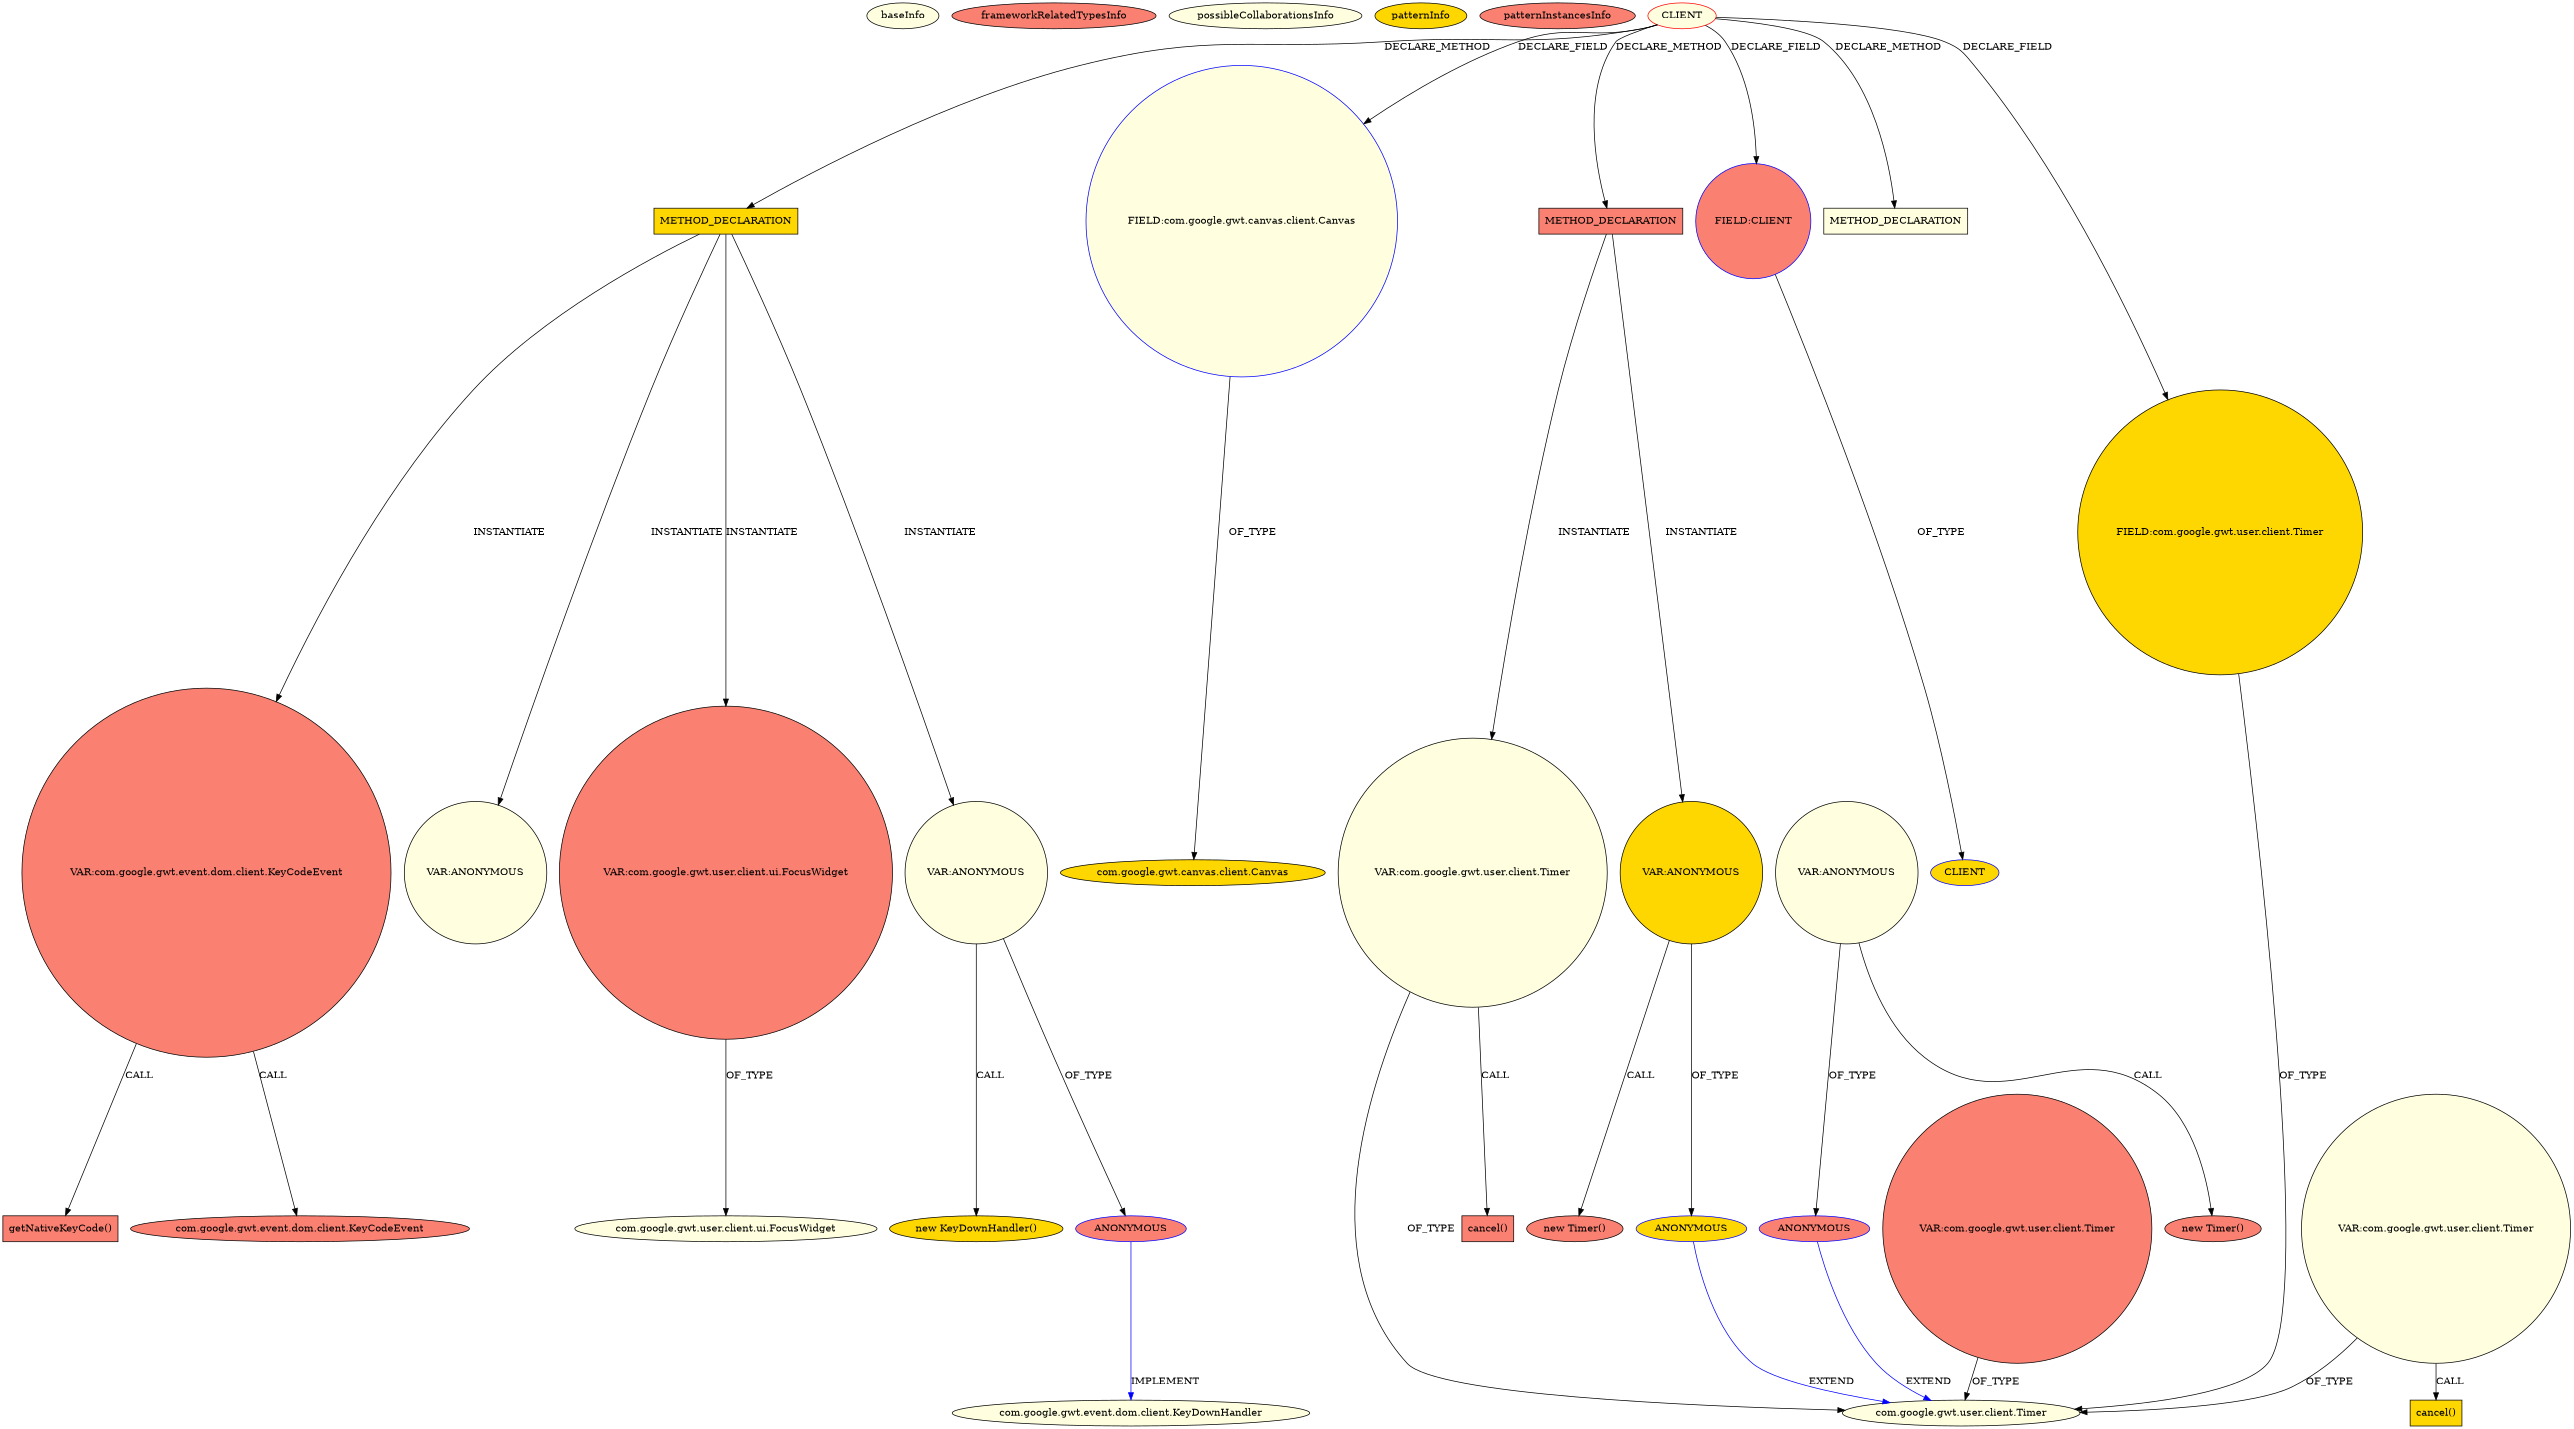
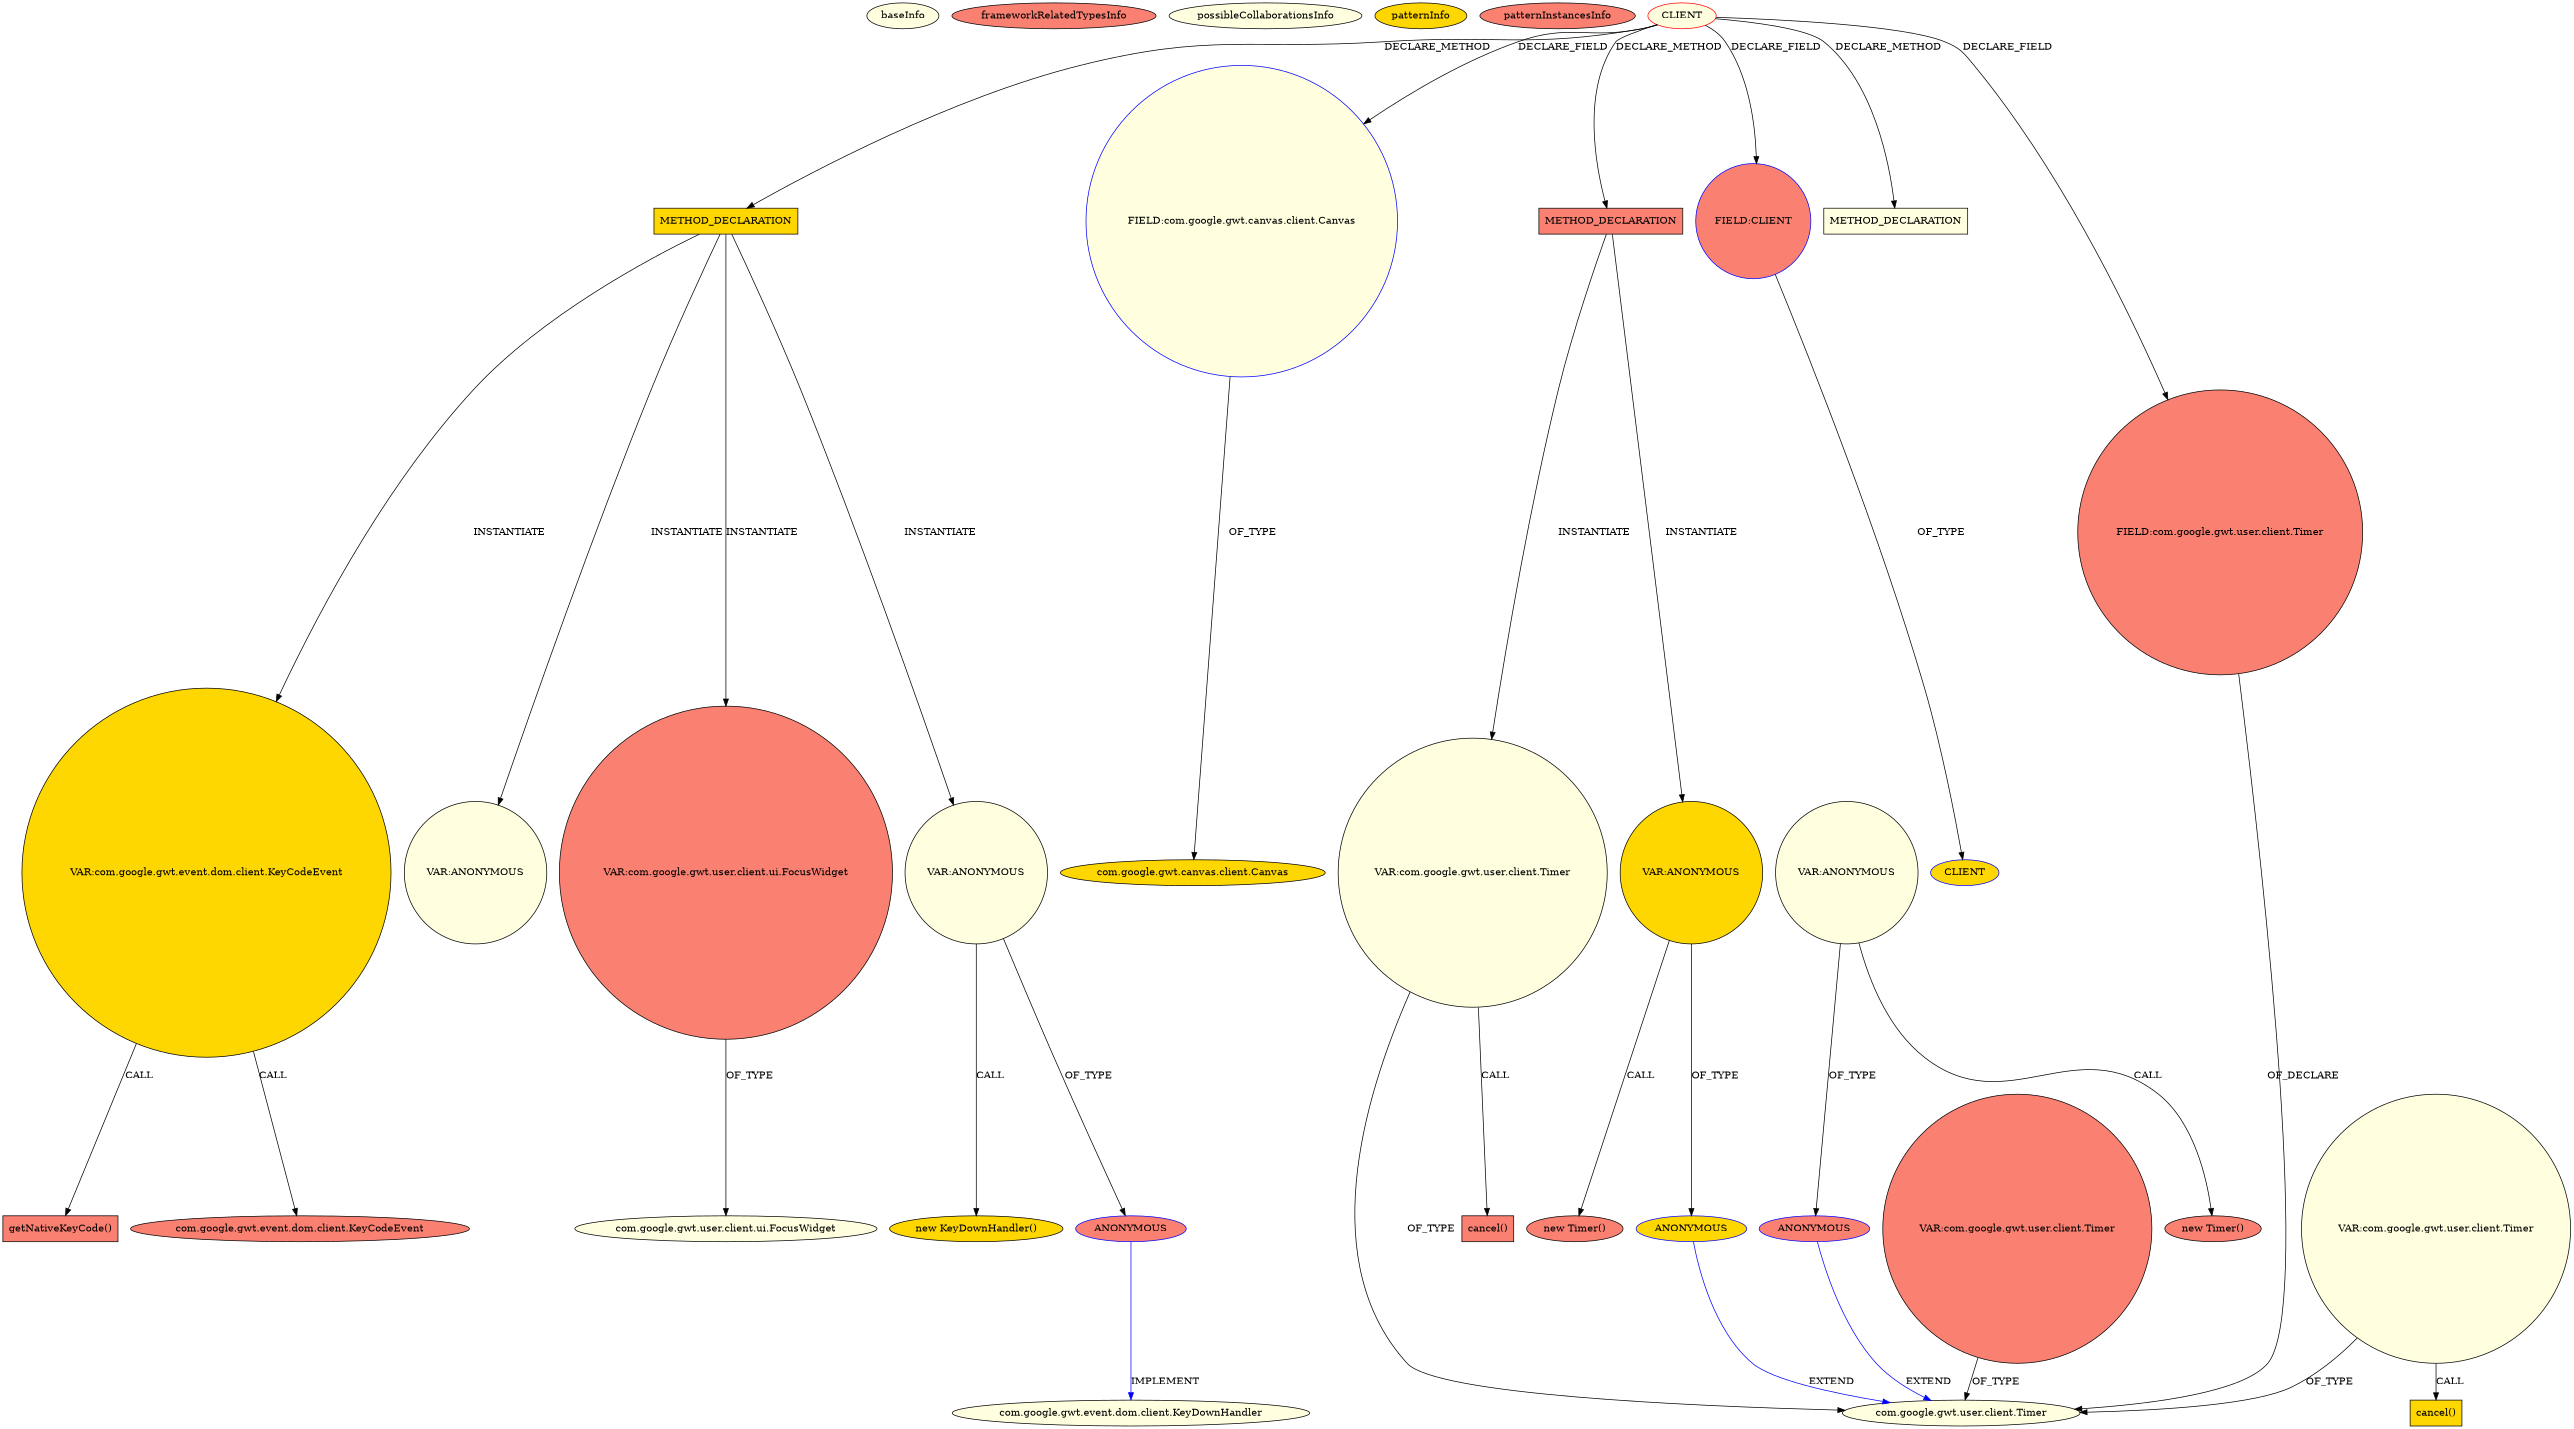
(2220, 532) -> (2220, 532)
(206, 873) -> (206, 873)
(2303, 1076) -> (2303, 1076)
